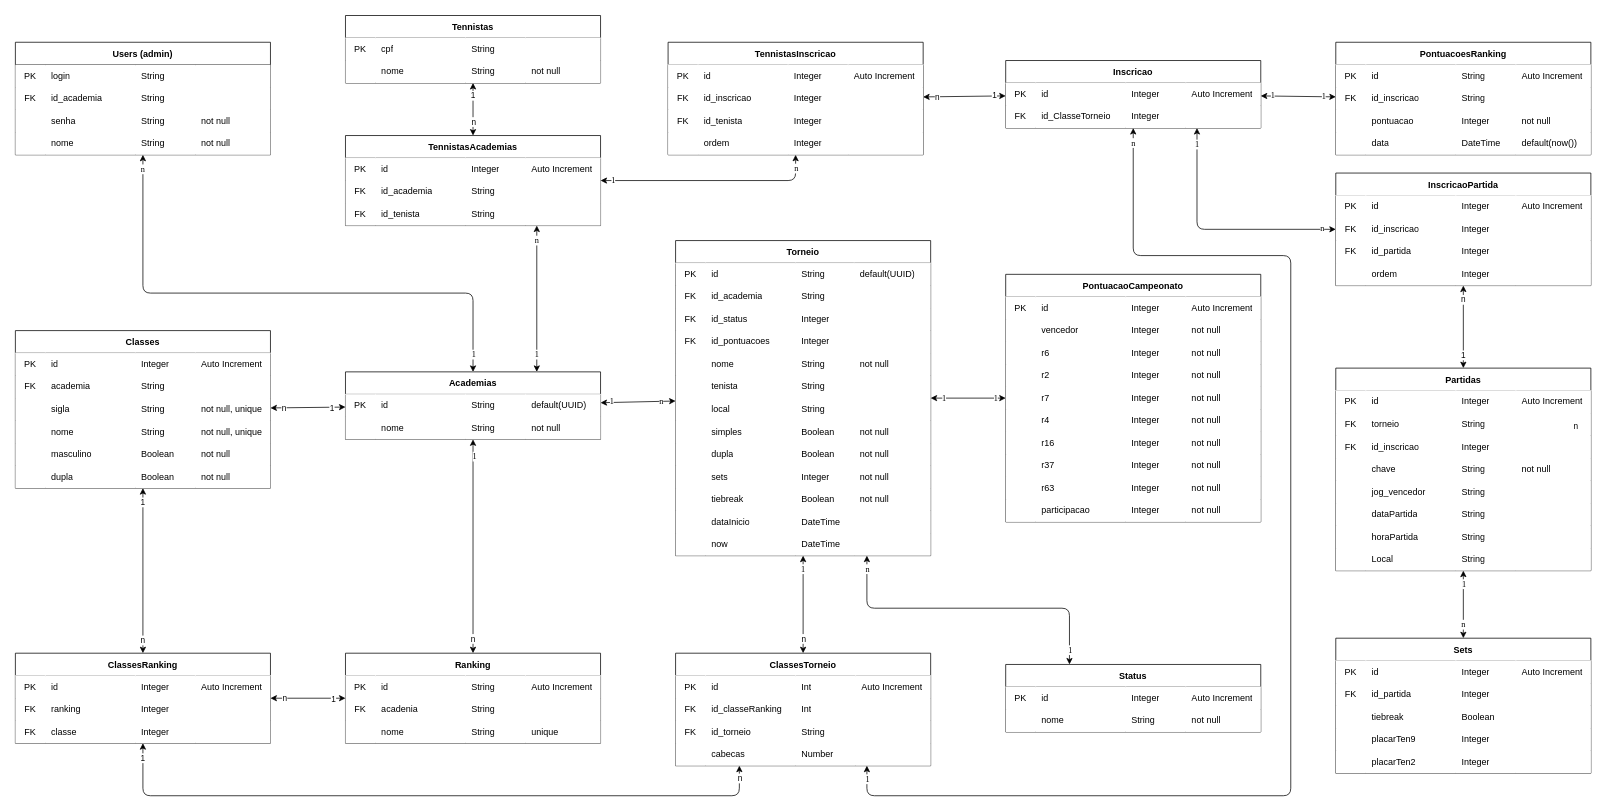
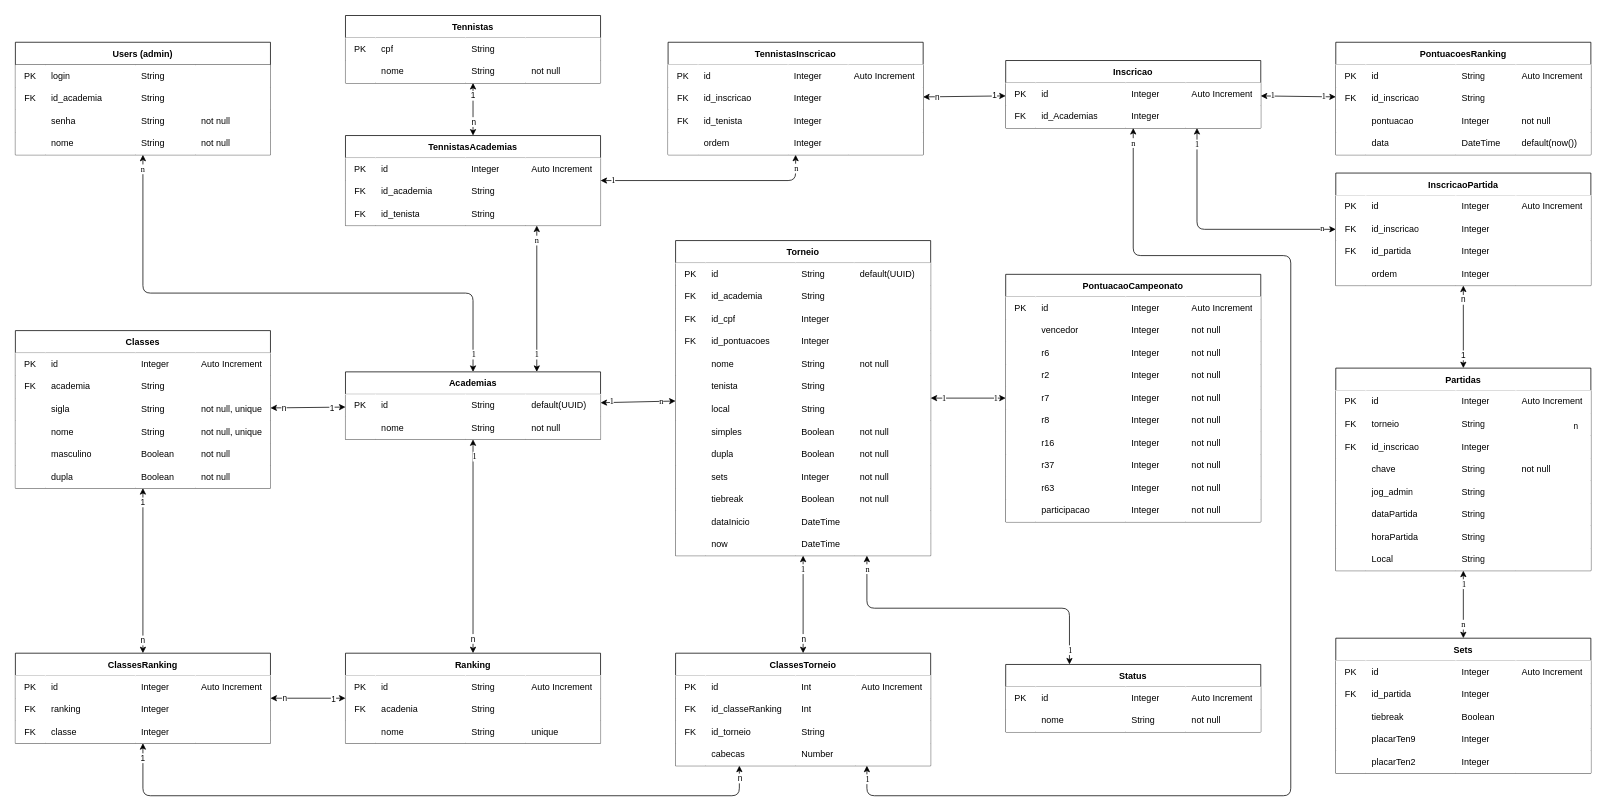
(1078, 117) -> (1069, 117)
(733, 319) -> (725, 319)
(1046, 420) -> (1046, 420)
(1402, 492) -> (1393, 492)
